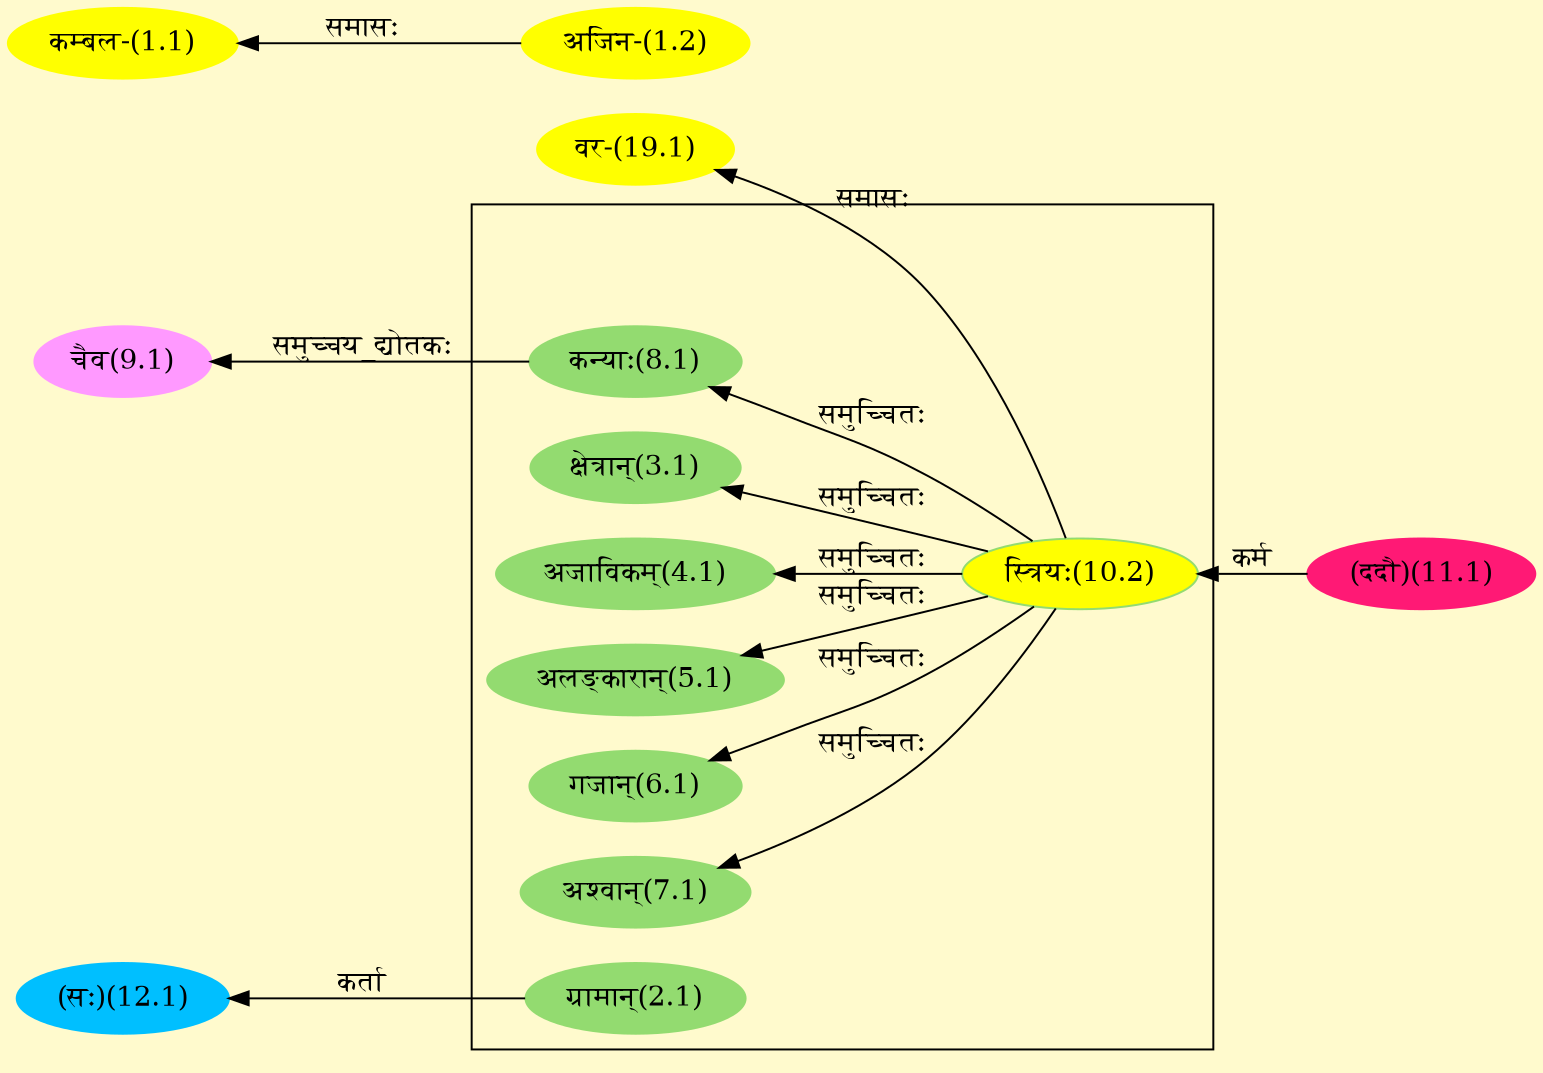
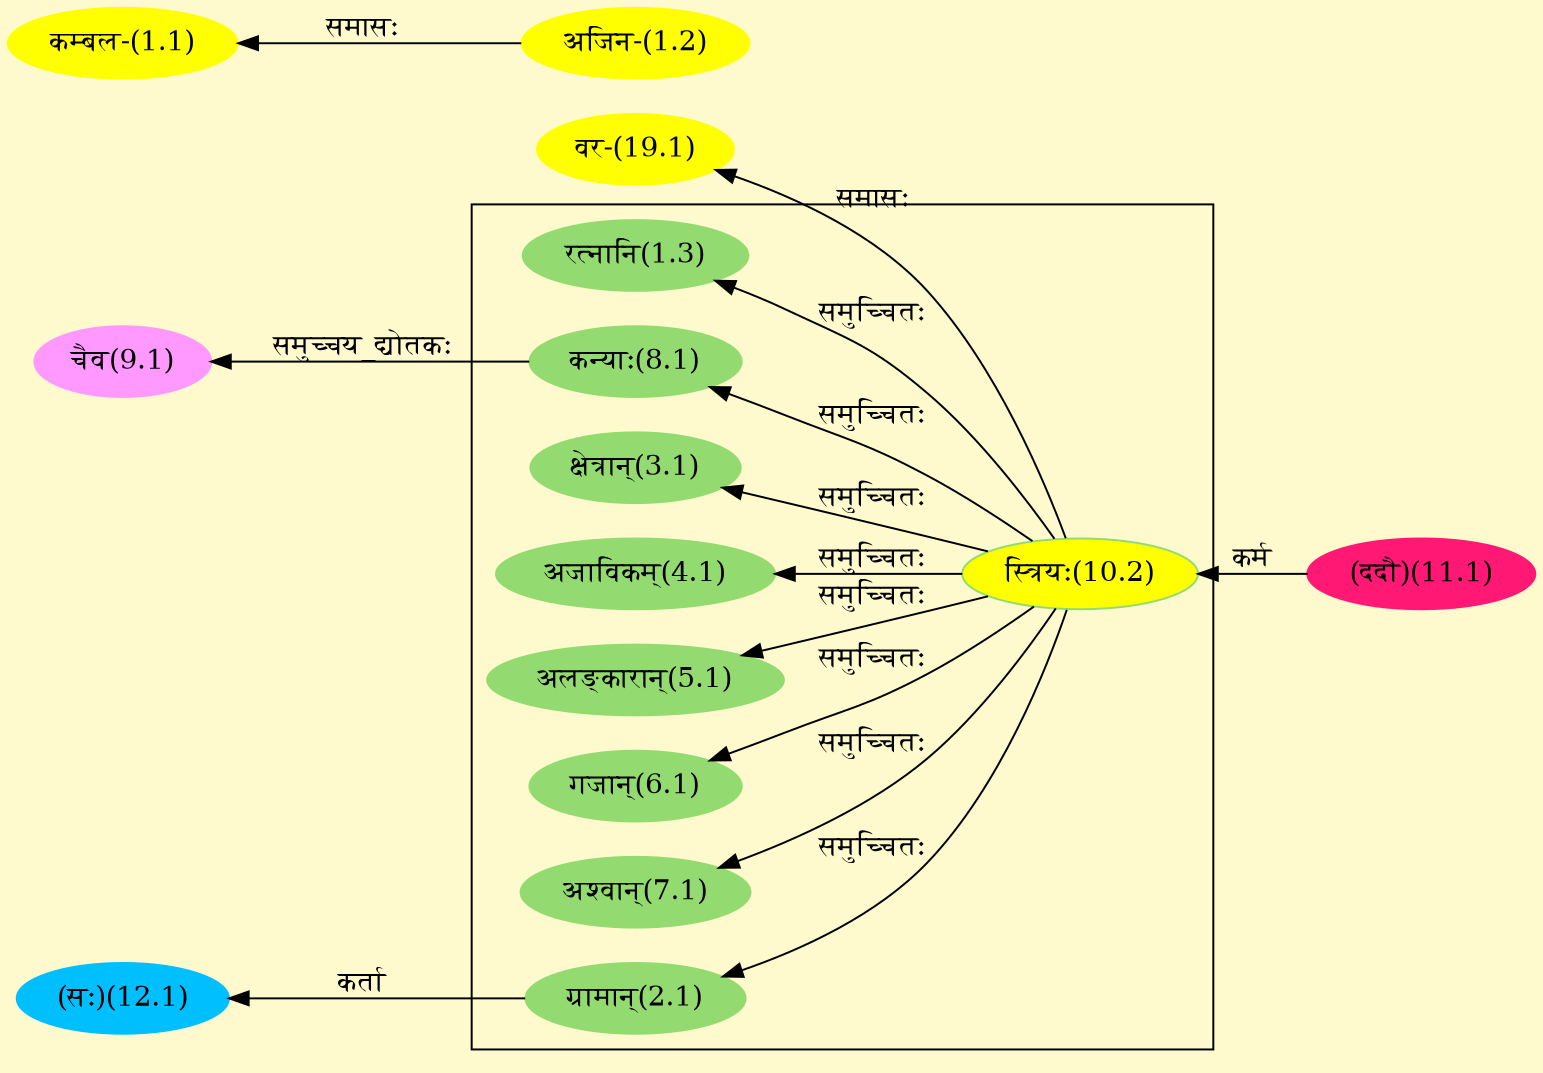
none -> (636, 255)
none -> (952, 834)
